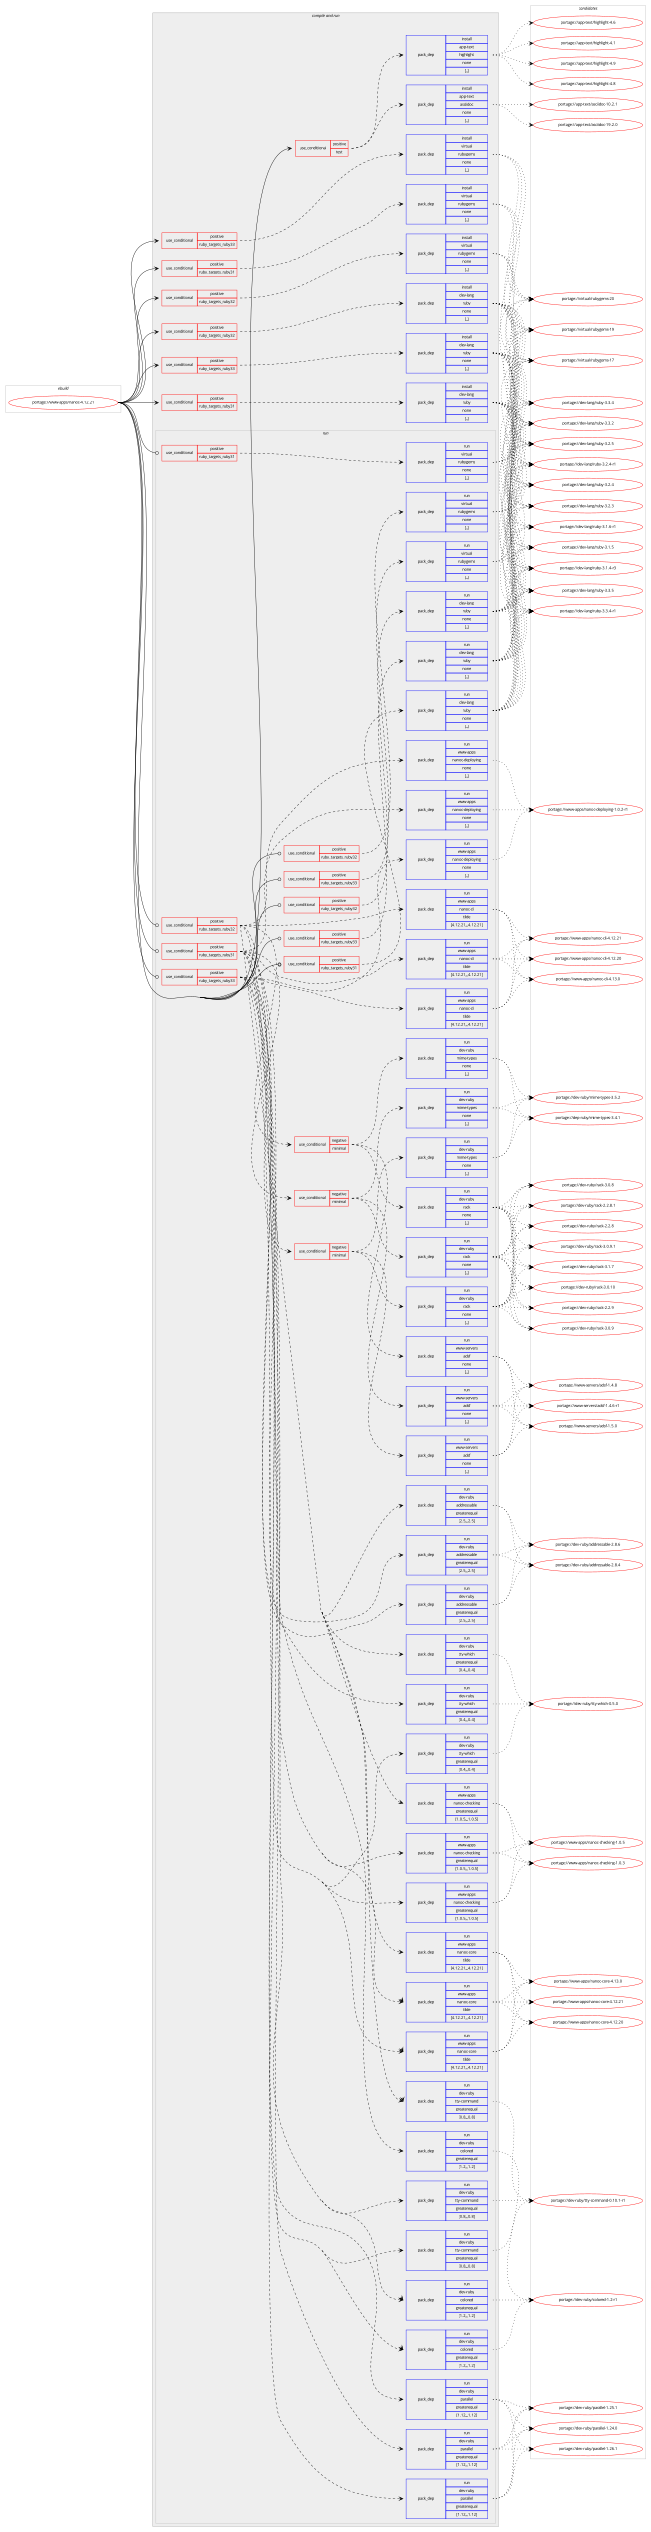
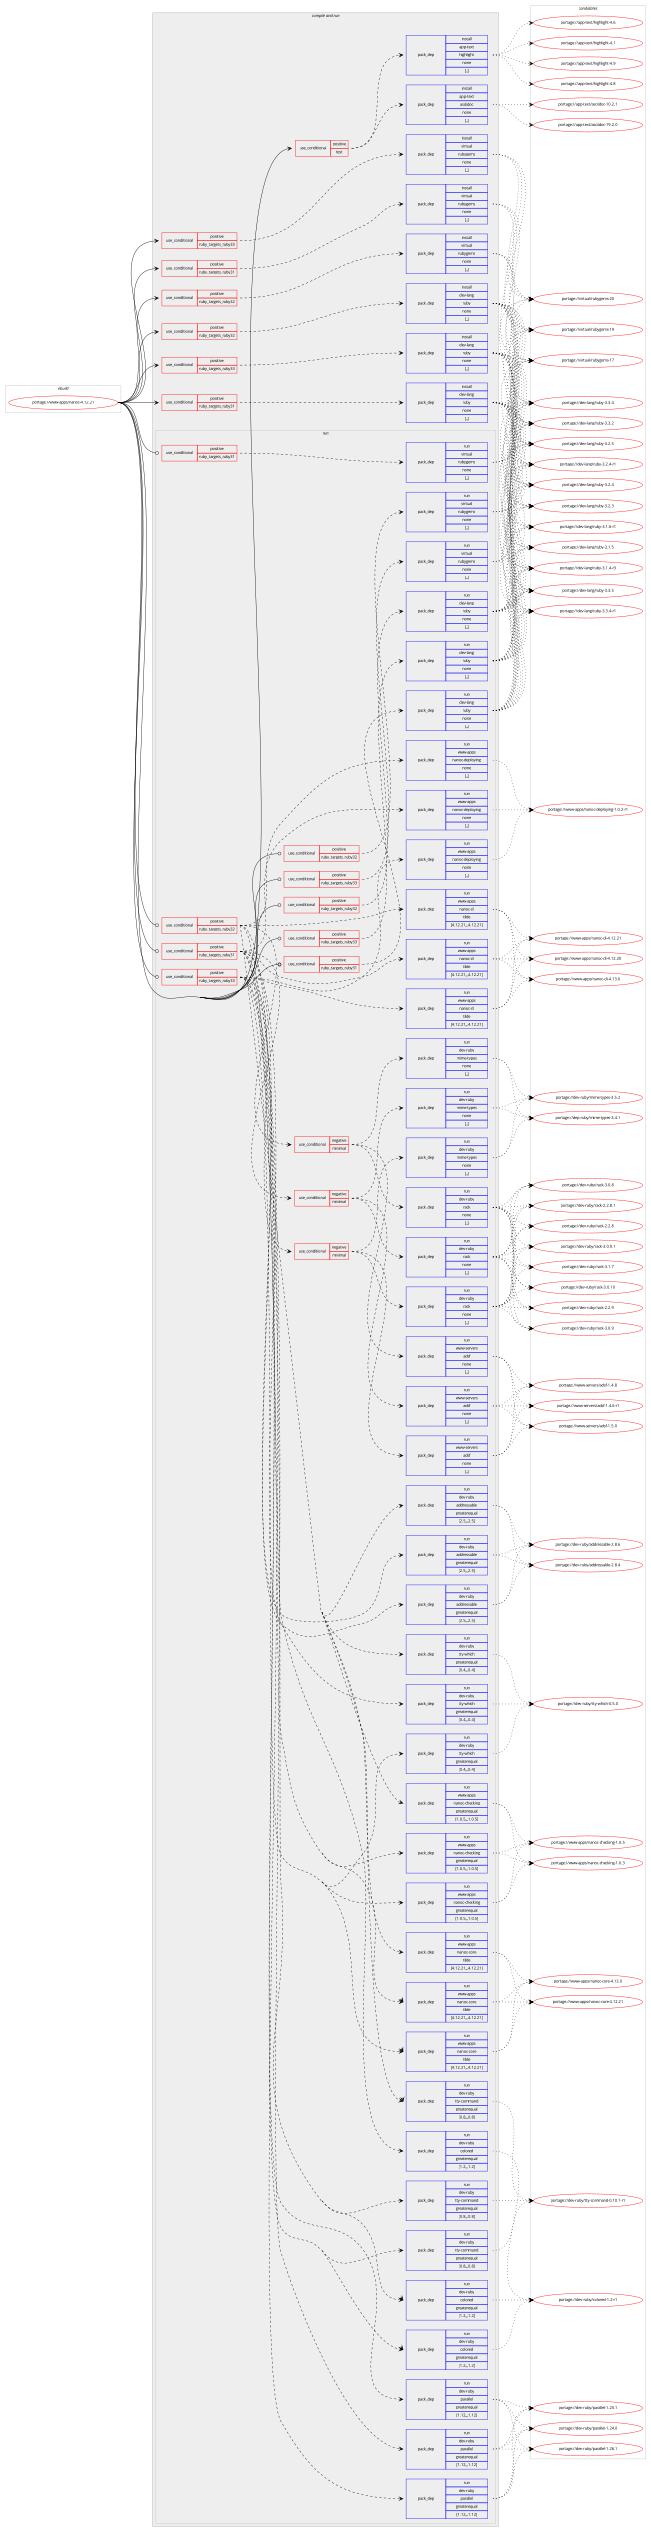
(588, 2022) -> none
